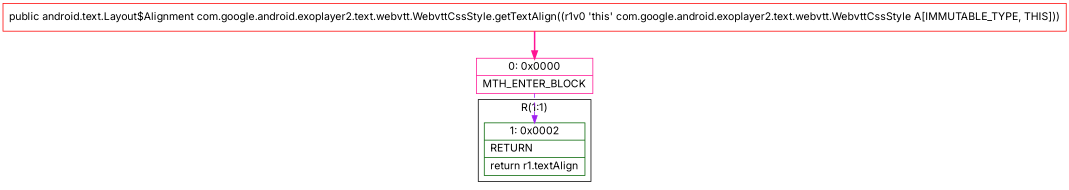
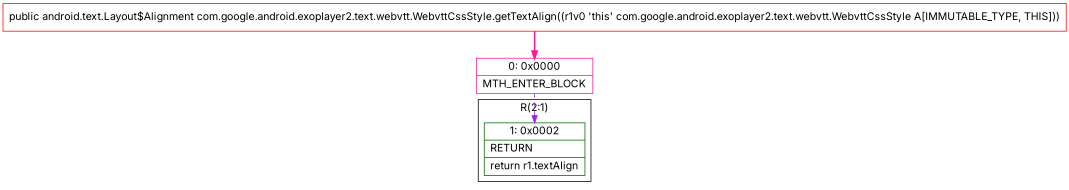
(535, 108) -> (535, 108)
